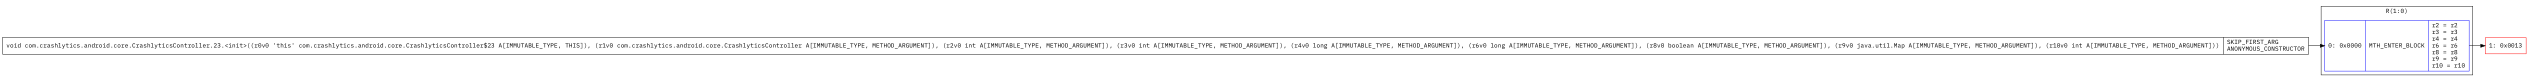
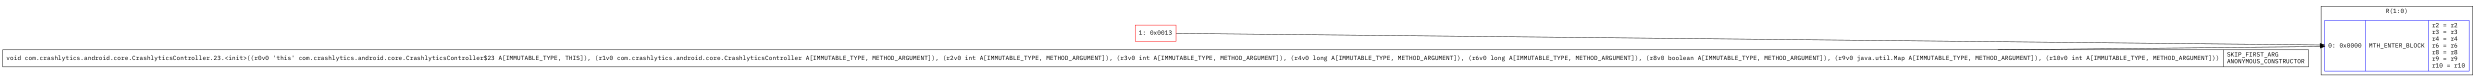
(2475, 46) -> (1748, 39)
